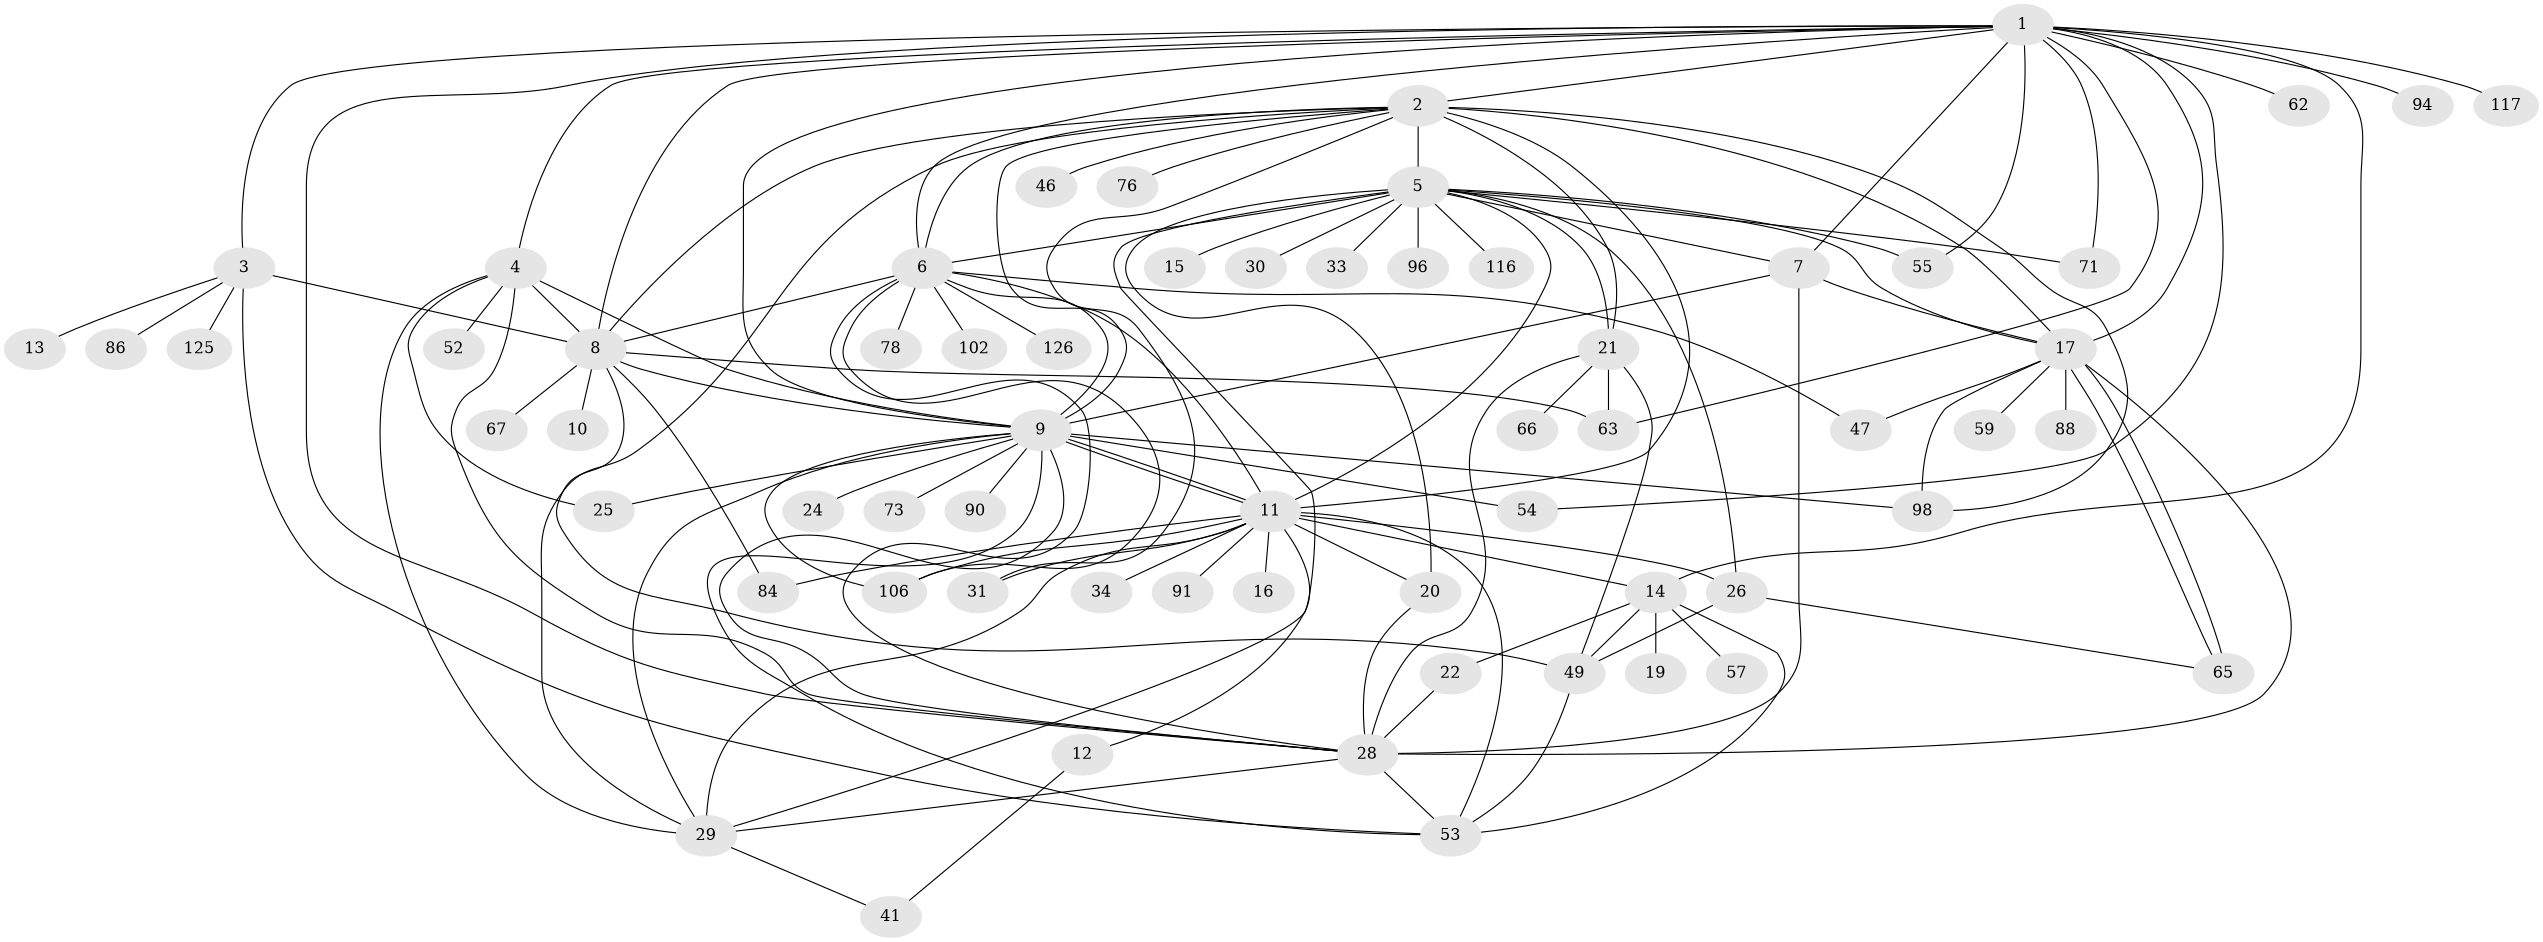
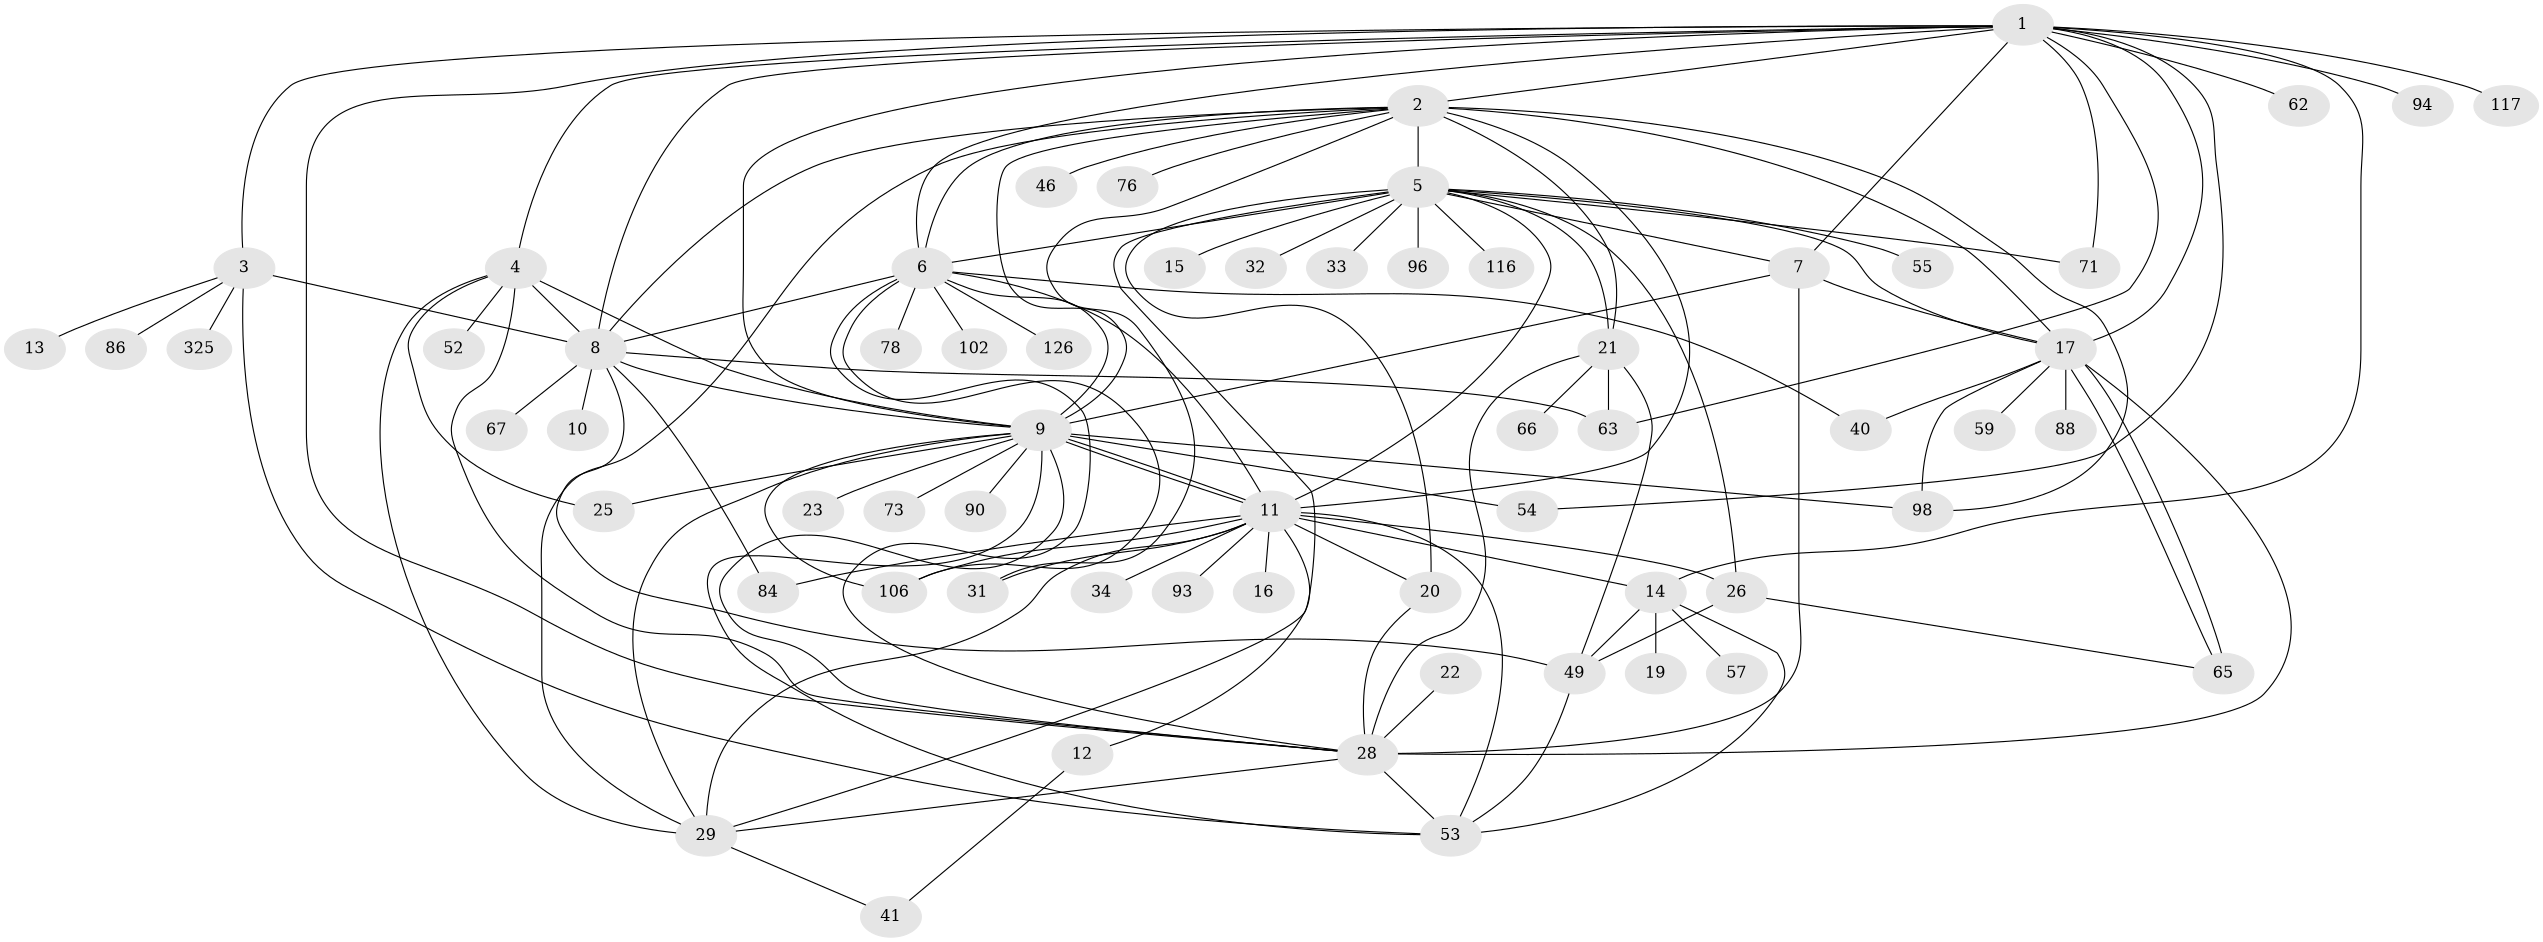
(2014, 162) -> none
(1256, 268) -> (1256, 268)
(199, 349) -> (199, 349)
(1861, 430) -> (1861, 430)
(813, 511) -> (813, 511)
(1183, 592) -> (1183, 592)
(1553, 633) -> none
